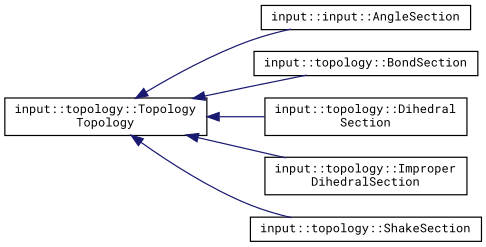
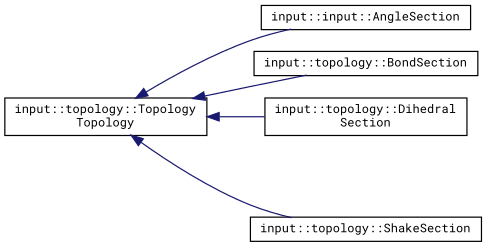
(366, 176) -> none
